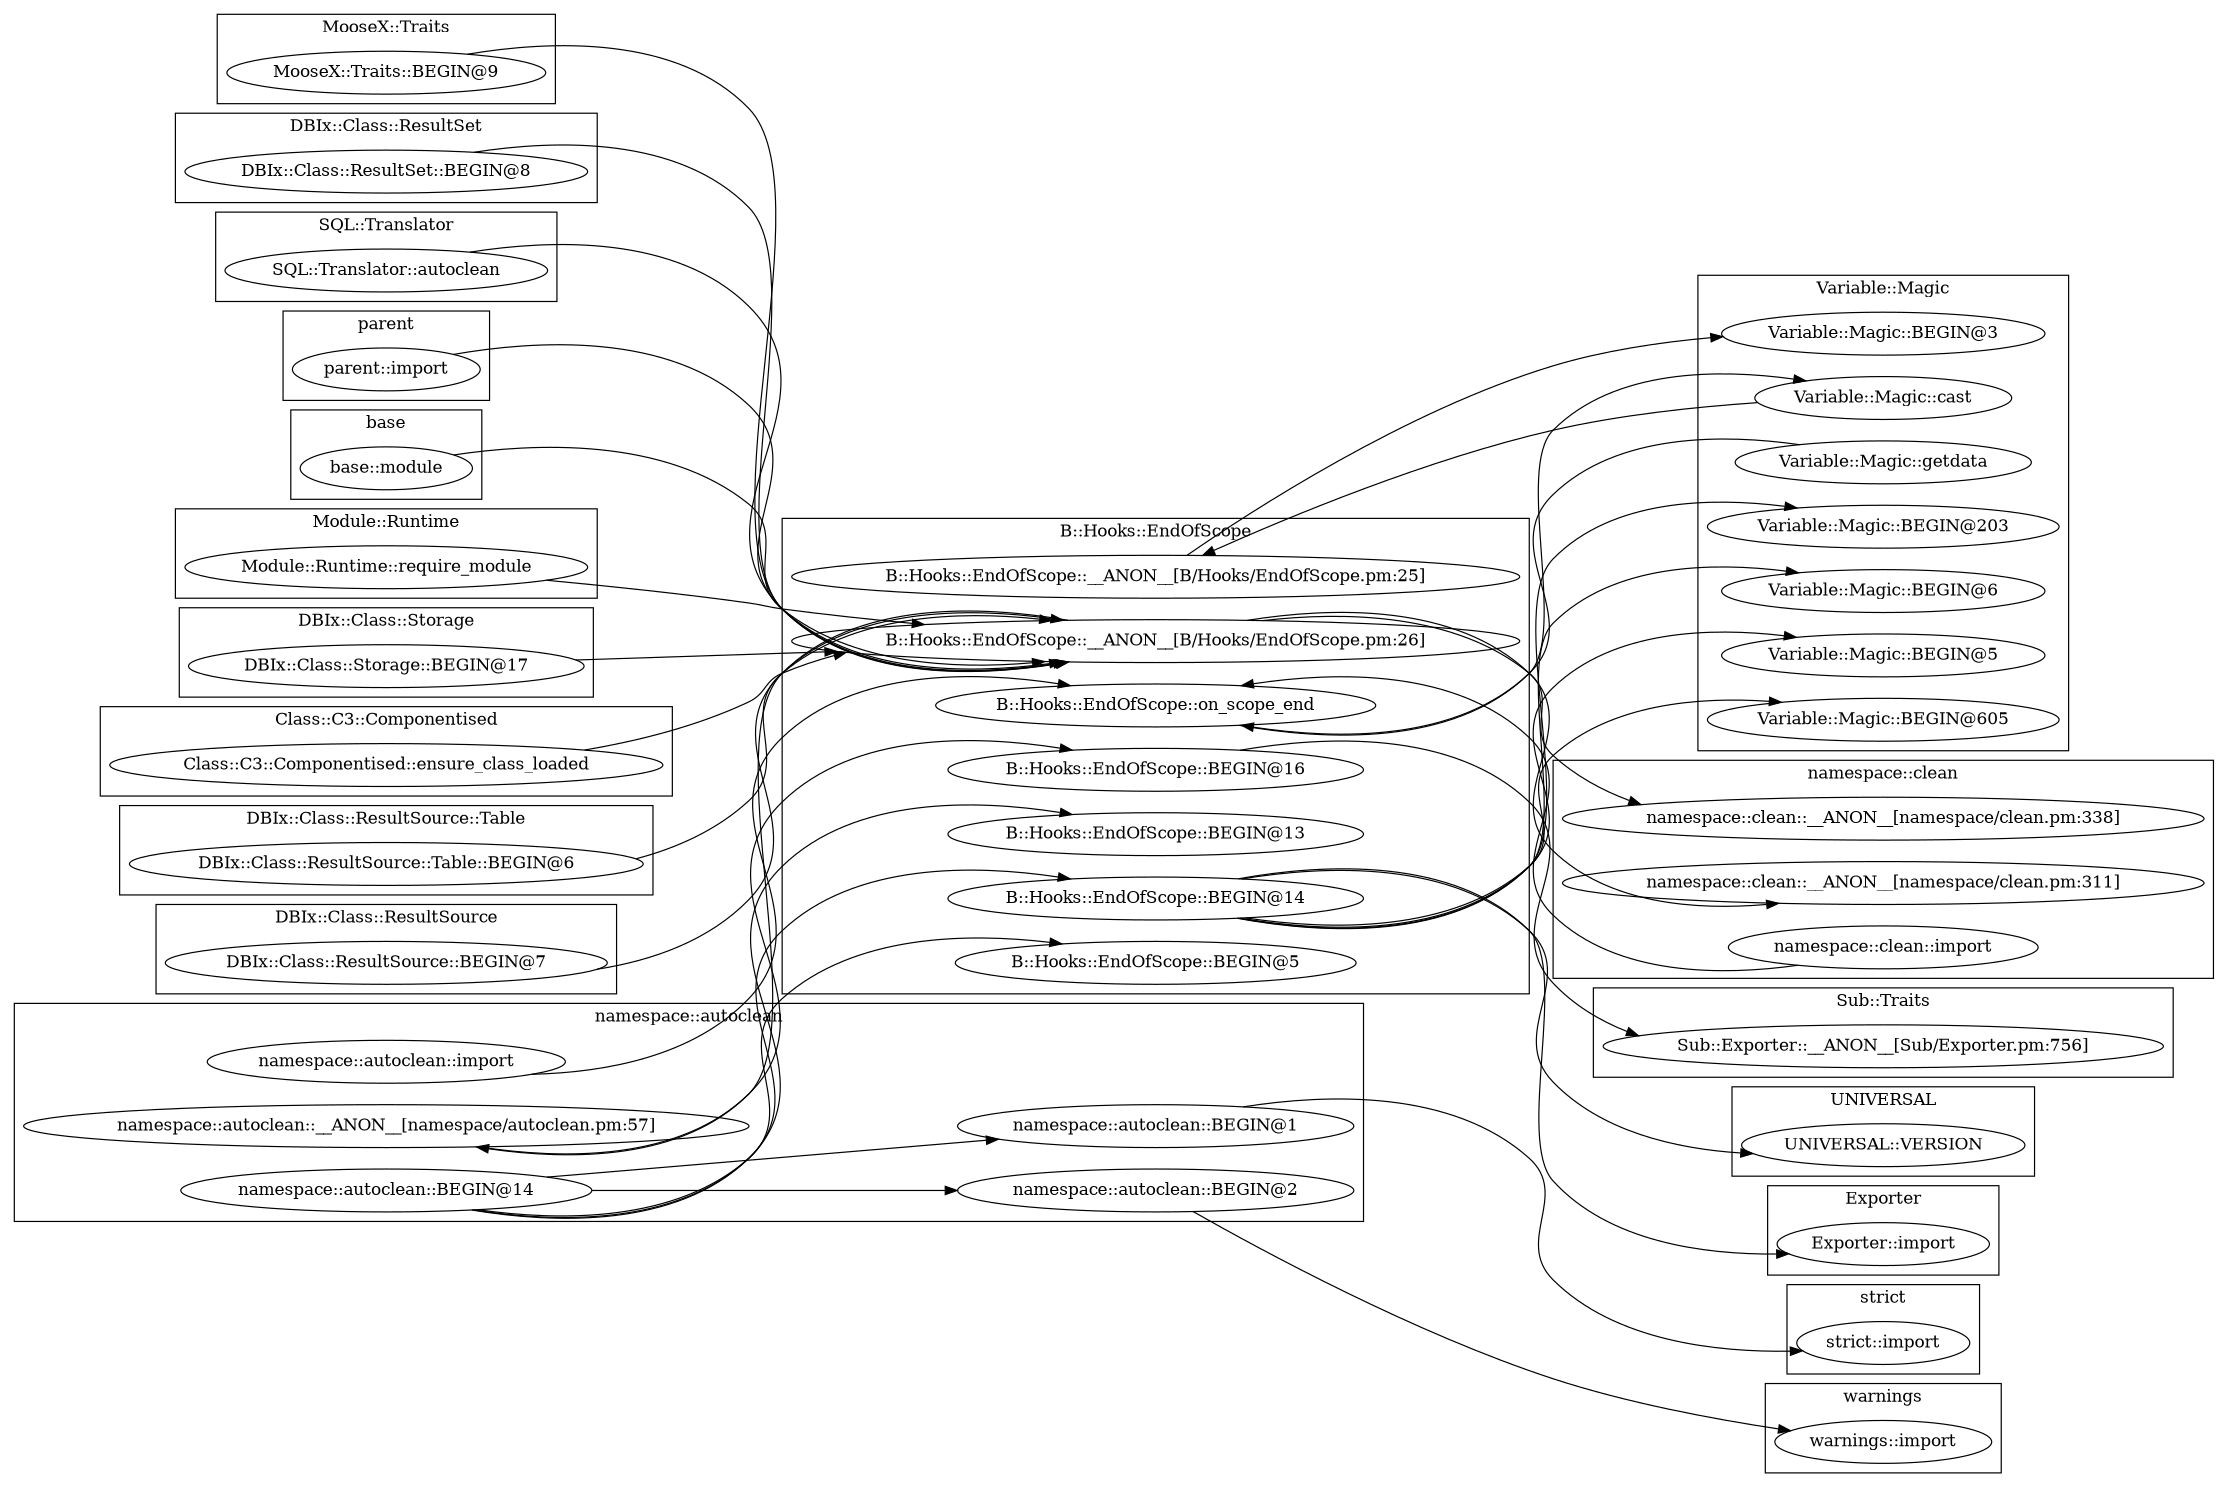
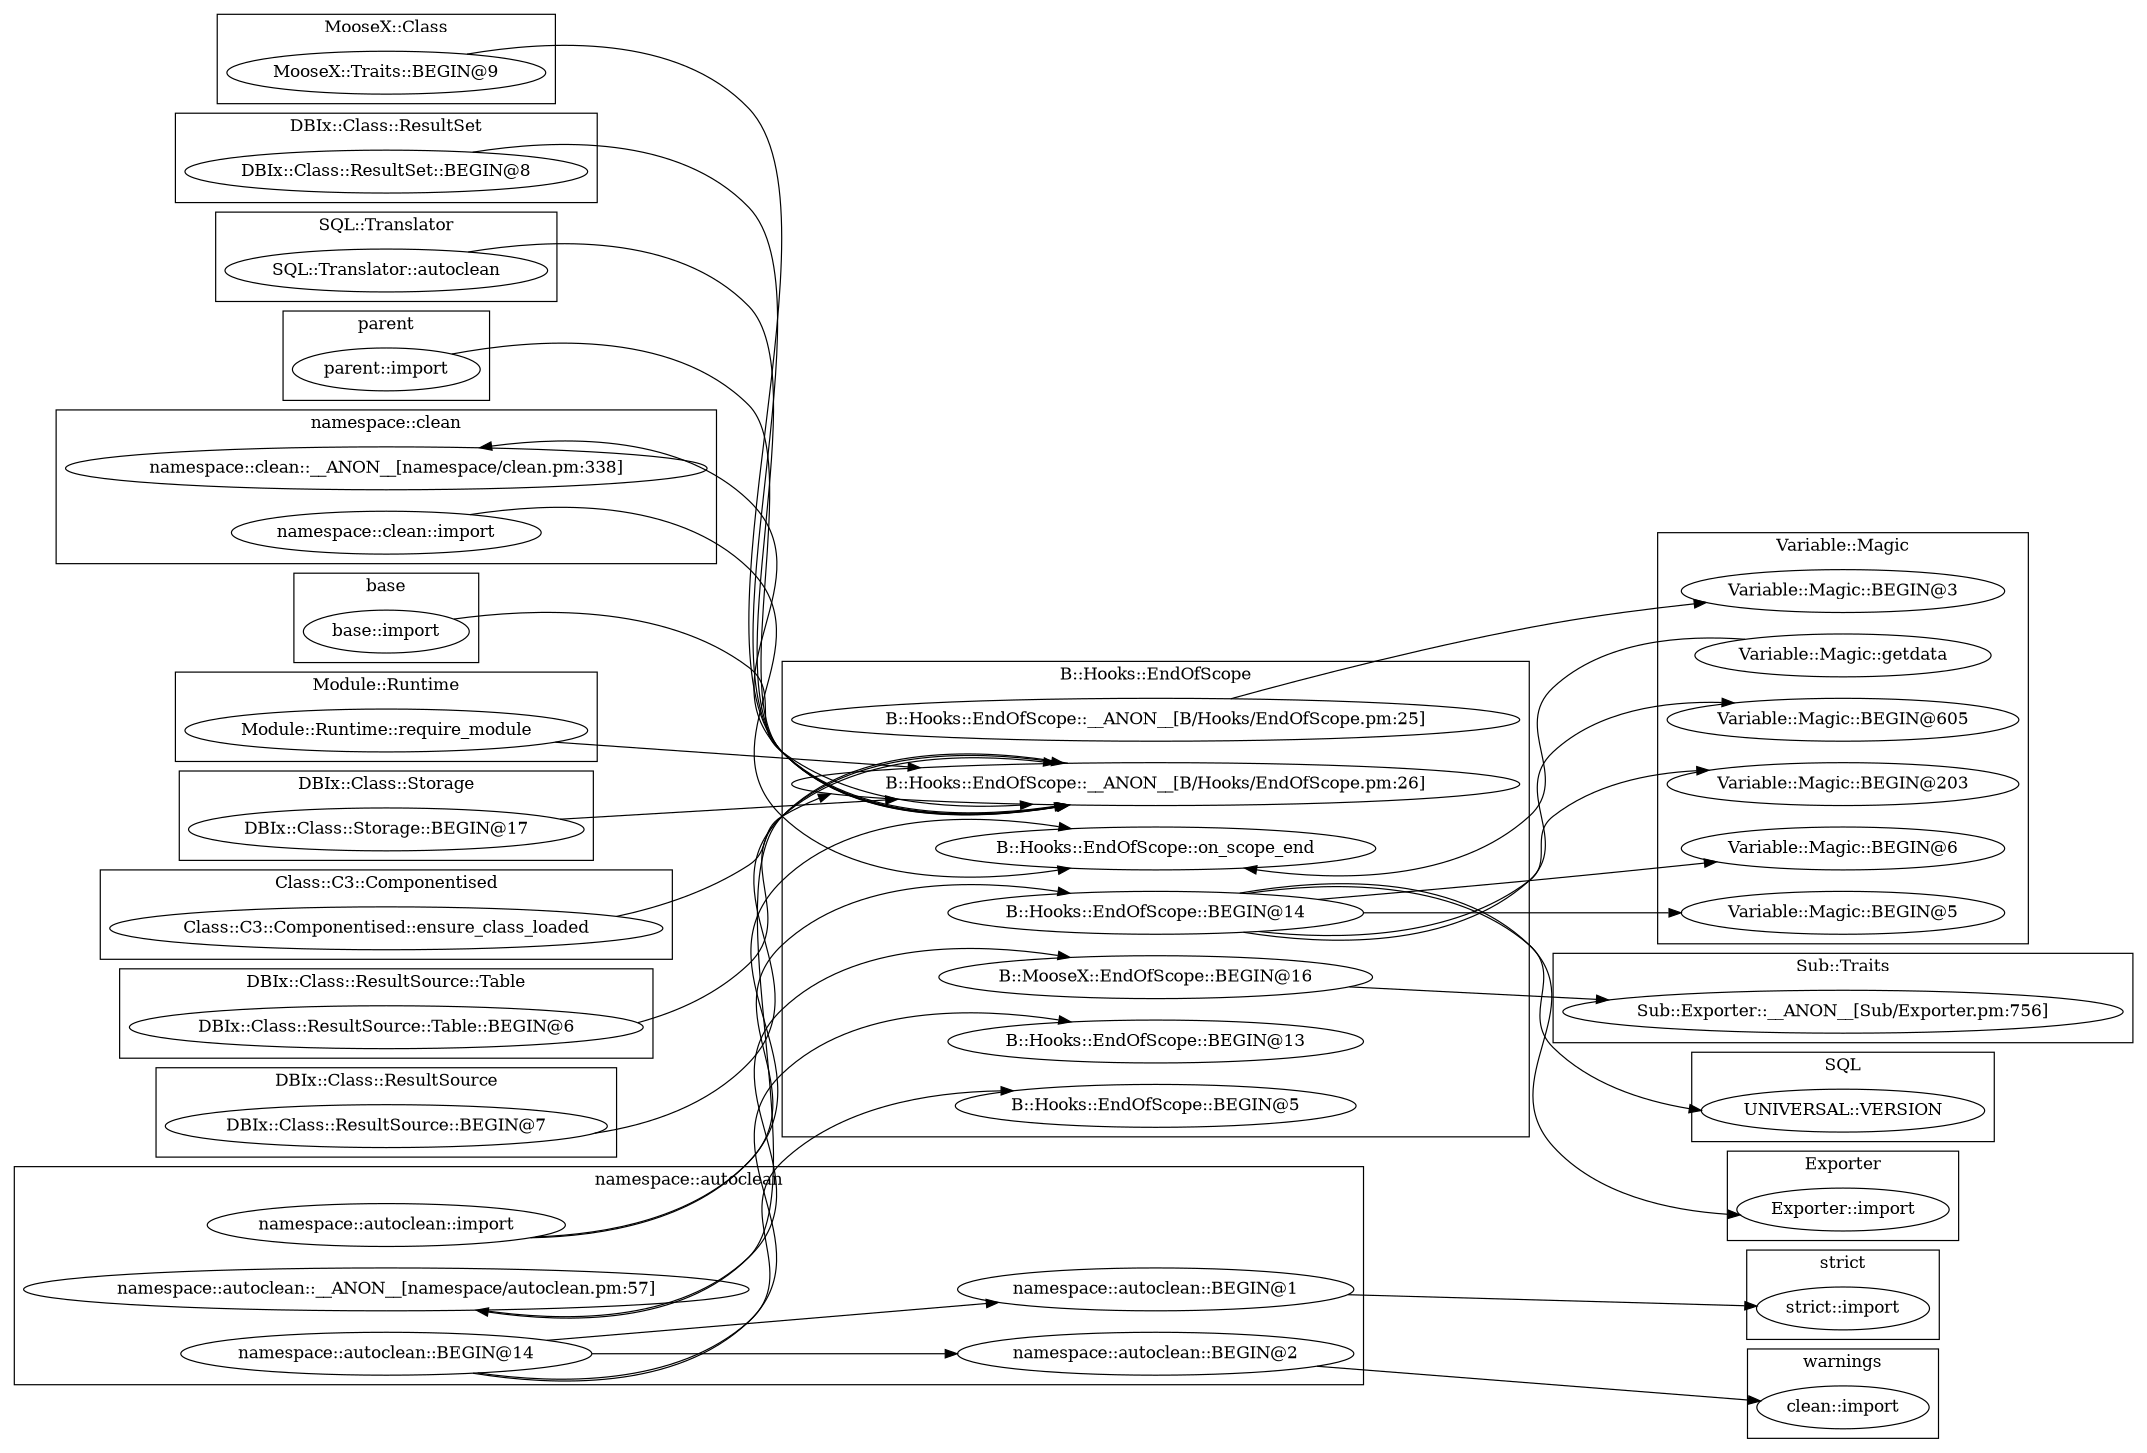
(386, 28) -> (386, 28)
(1883, 398) -> none
(386, 468) -> (386, 632)
(1156, 770) -> (1156, 977)
(1883, 883) -> none
(761, 963) -> (803, 929)
(1883, 1101) -> (1843, 1066)
(1883, 1442) -> (1843, 1407)
